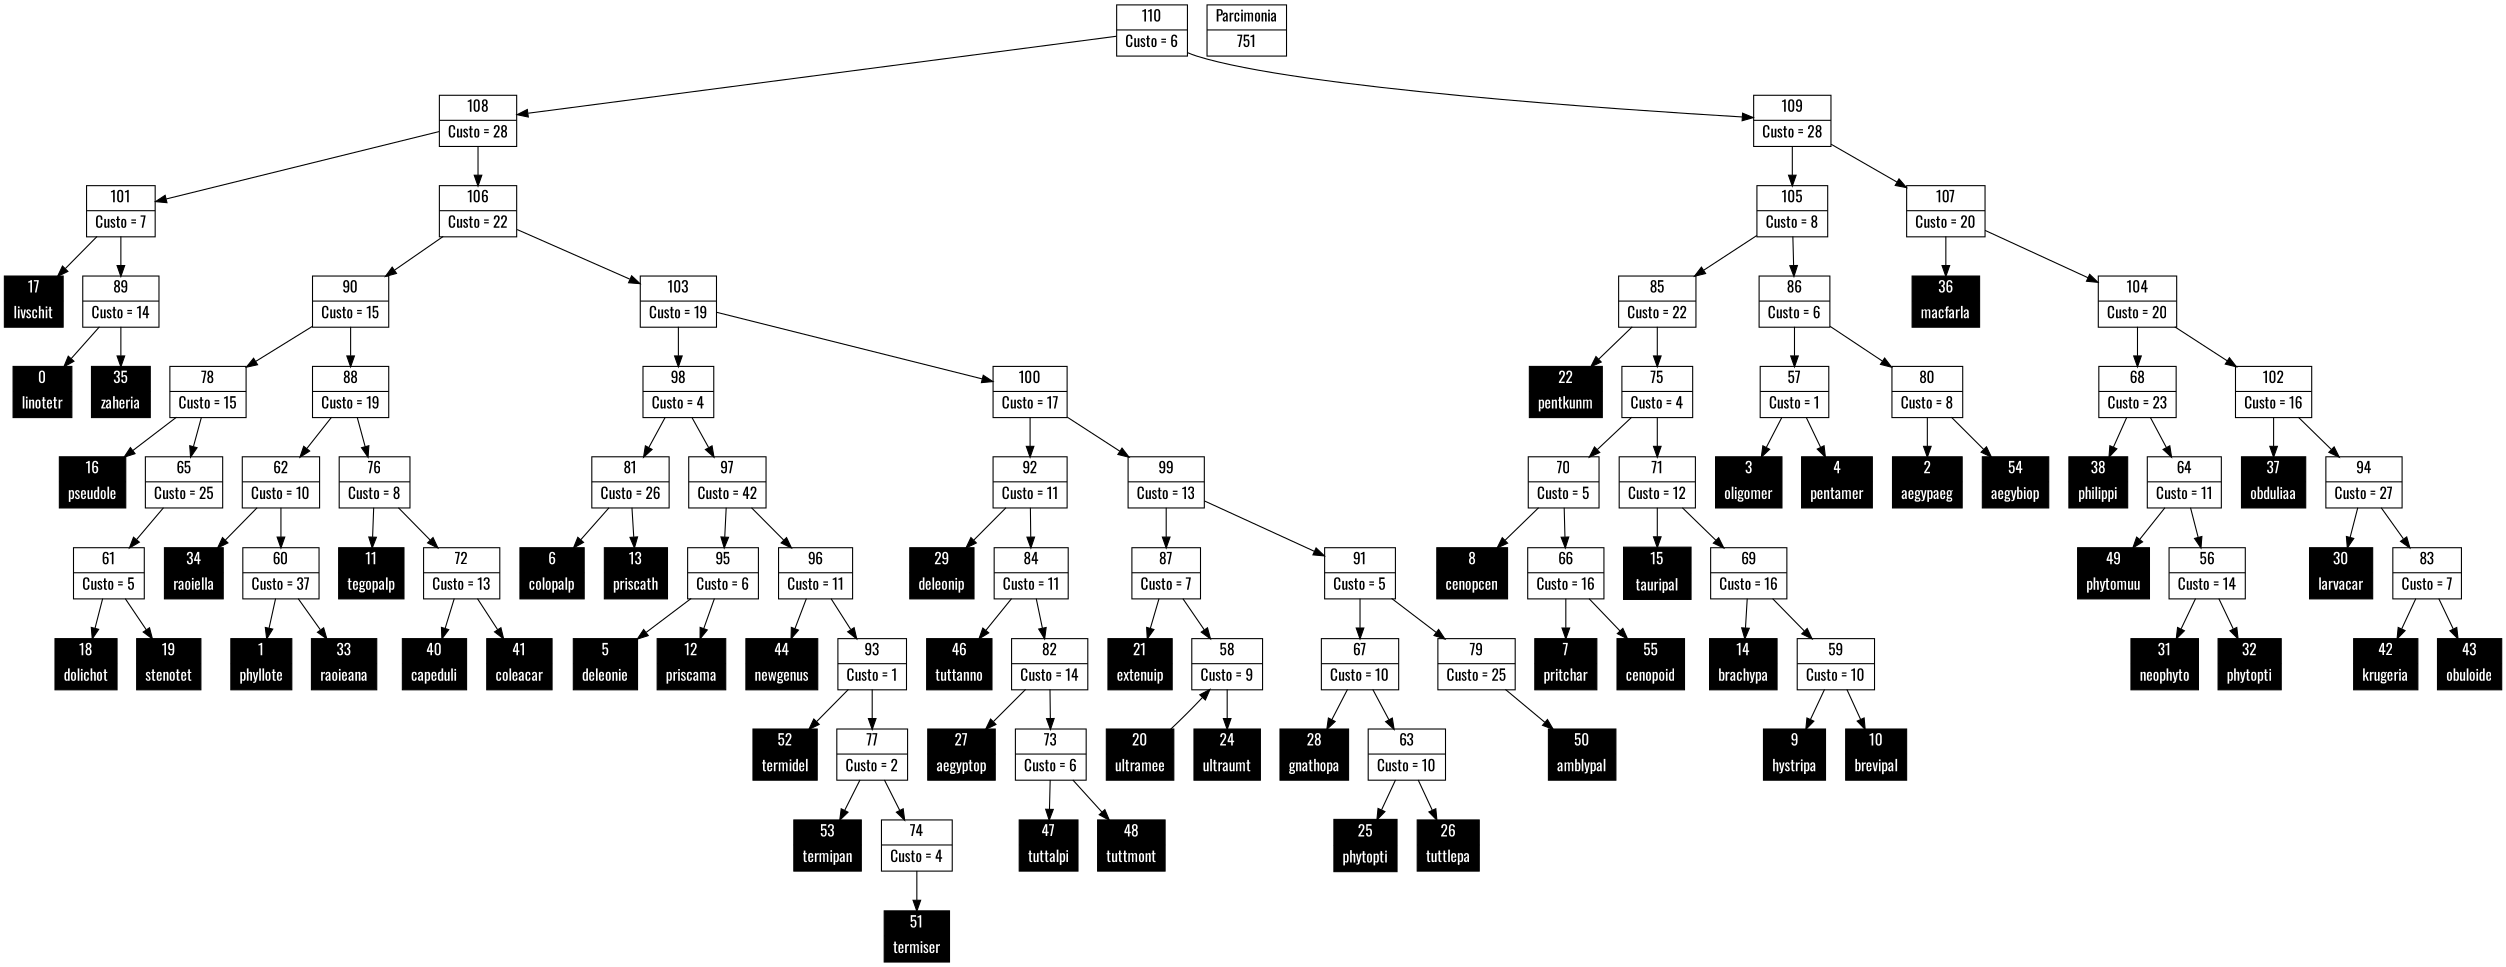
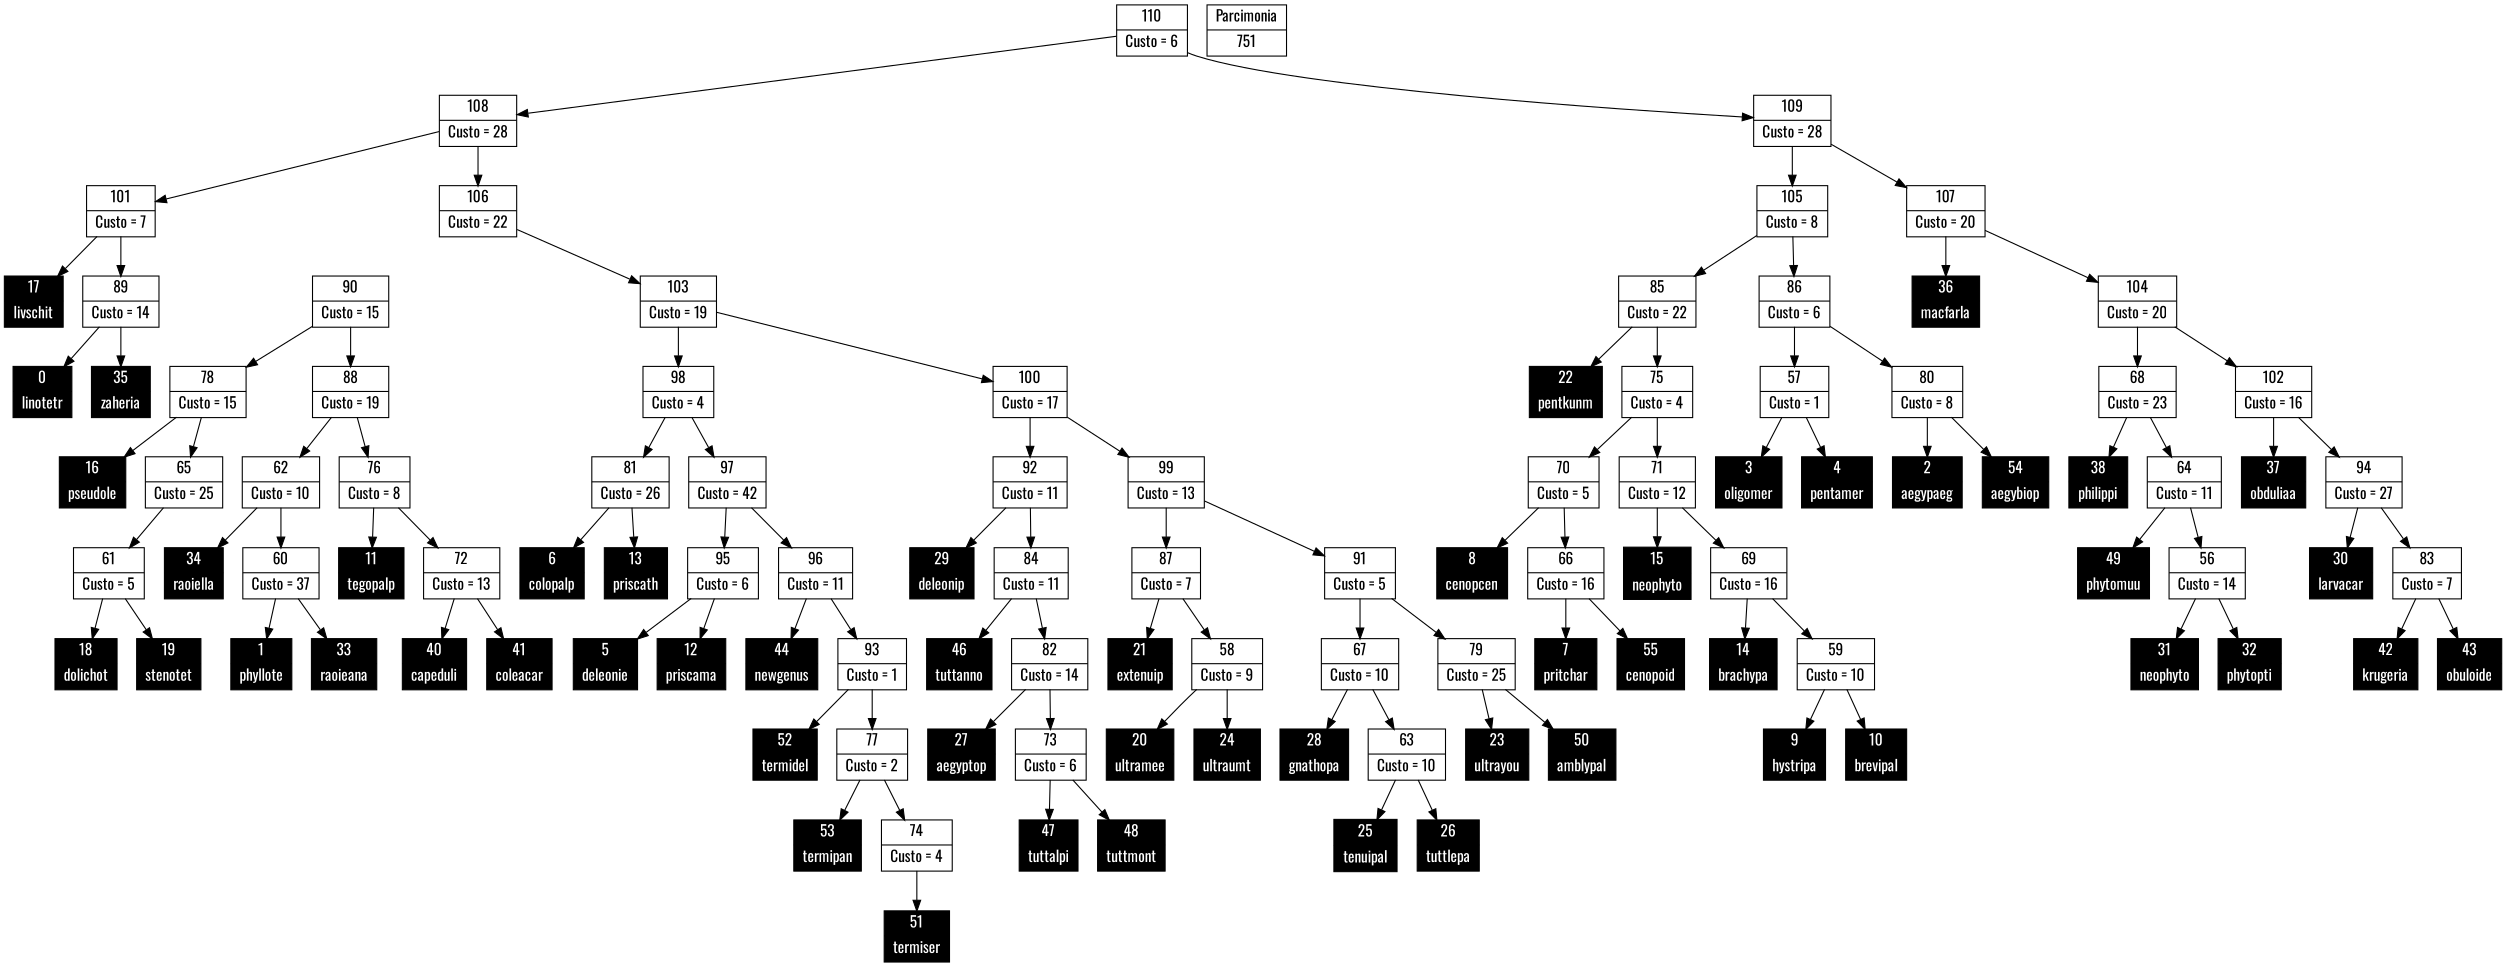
(419, 253) -> none
(1657, 586) -> (1657, 586)
(1187, 714) -> (1181, 705)
none -> (1497, 755)
(1365, 858) -> (1365, 858)
